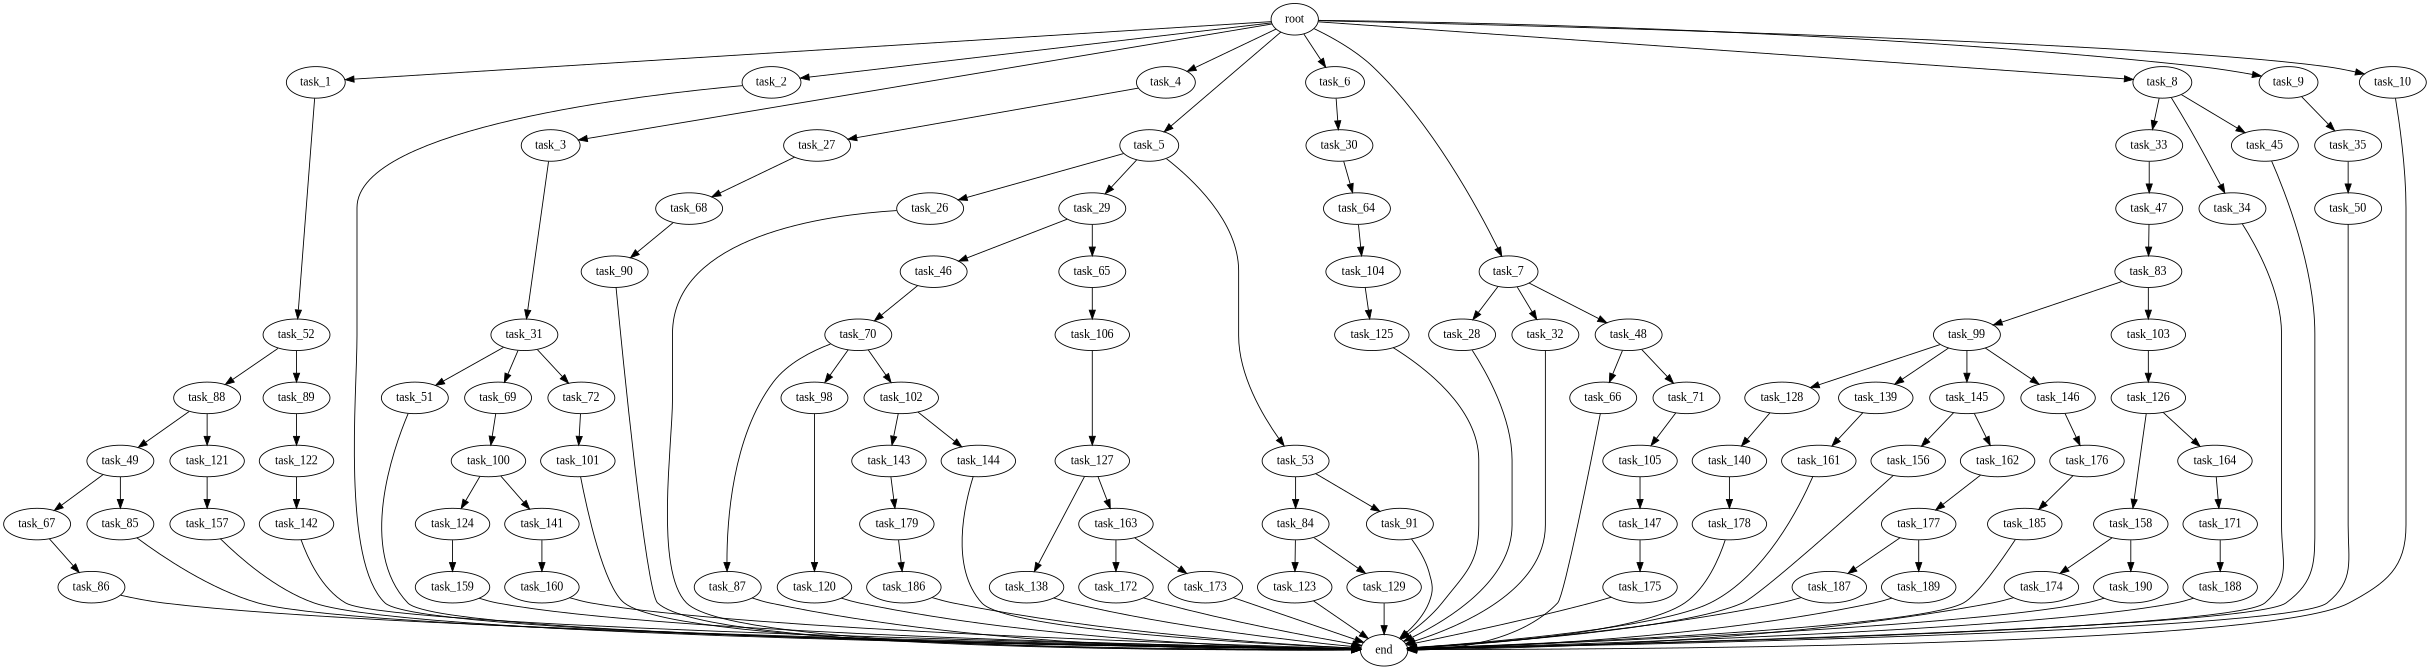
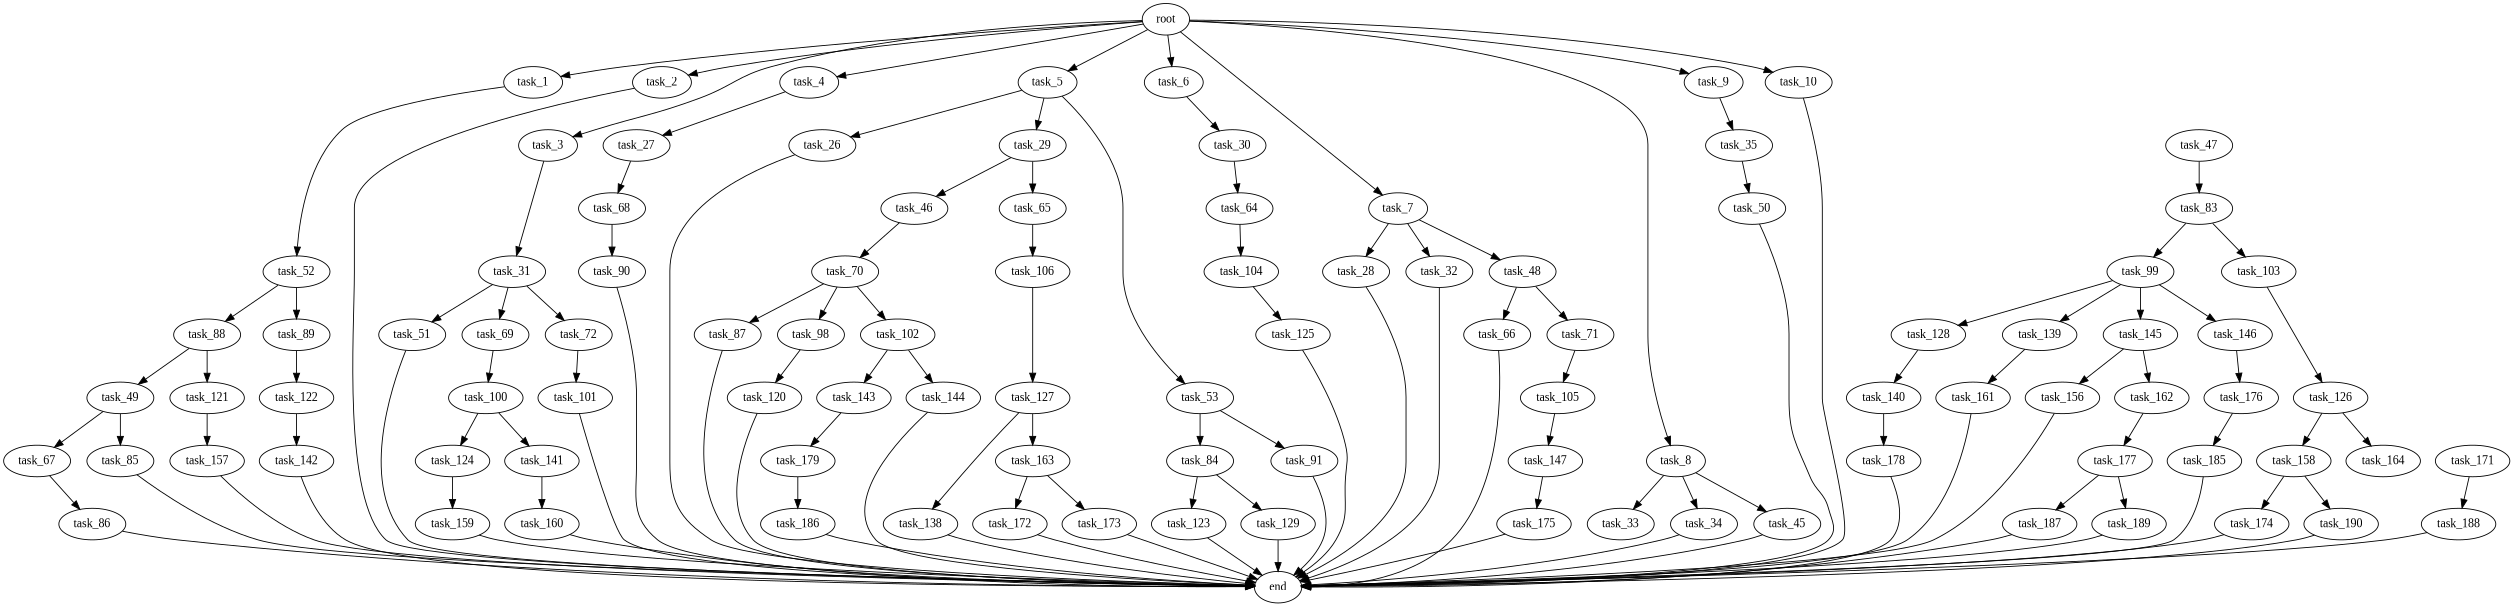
(2149, 173) -> none
(2217, 488) -> none
